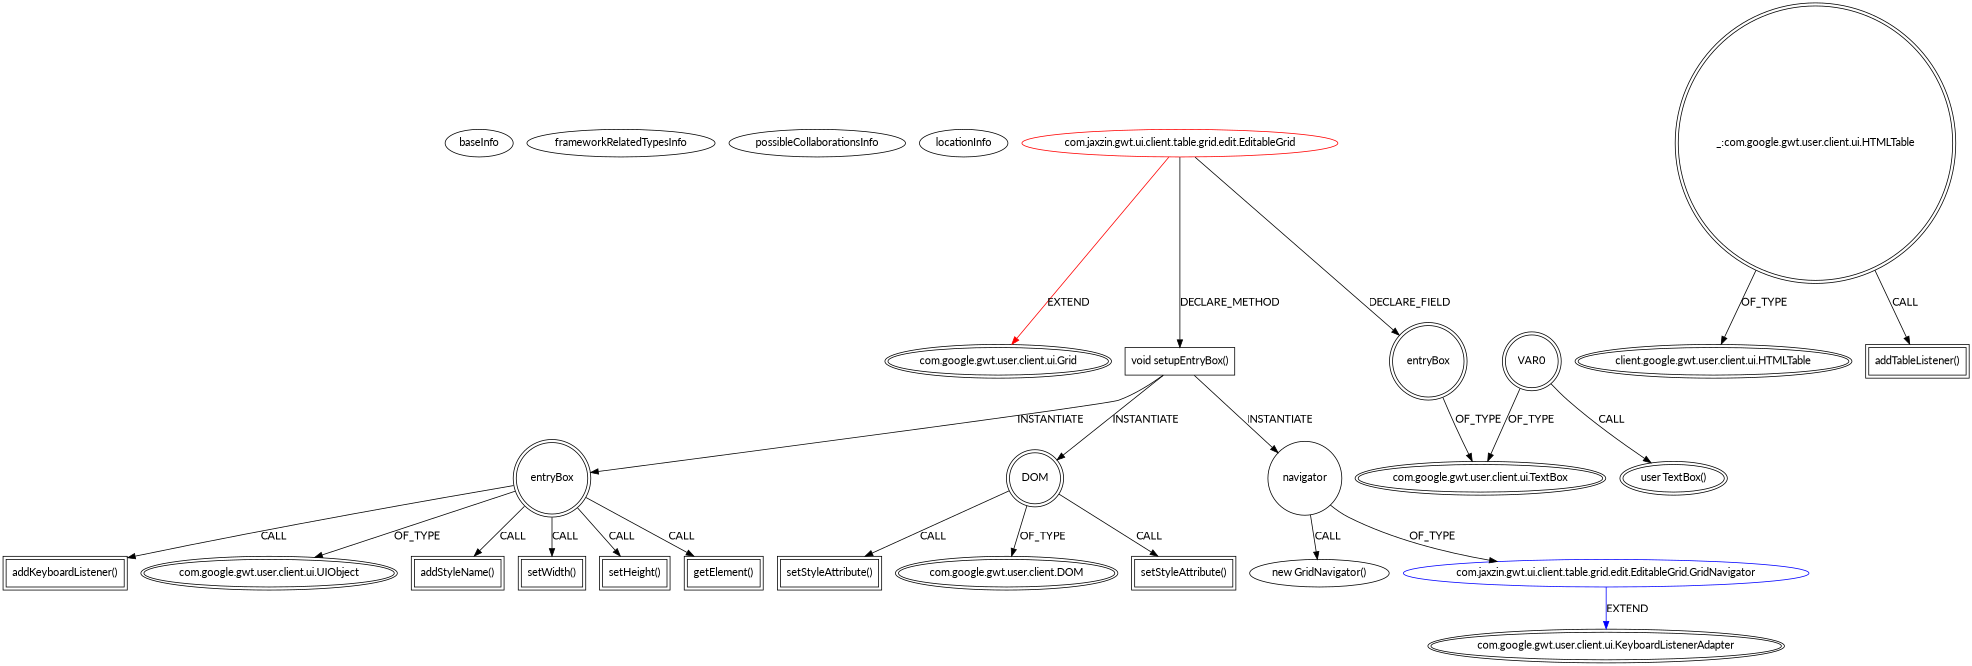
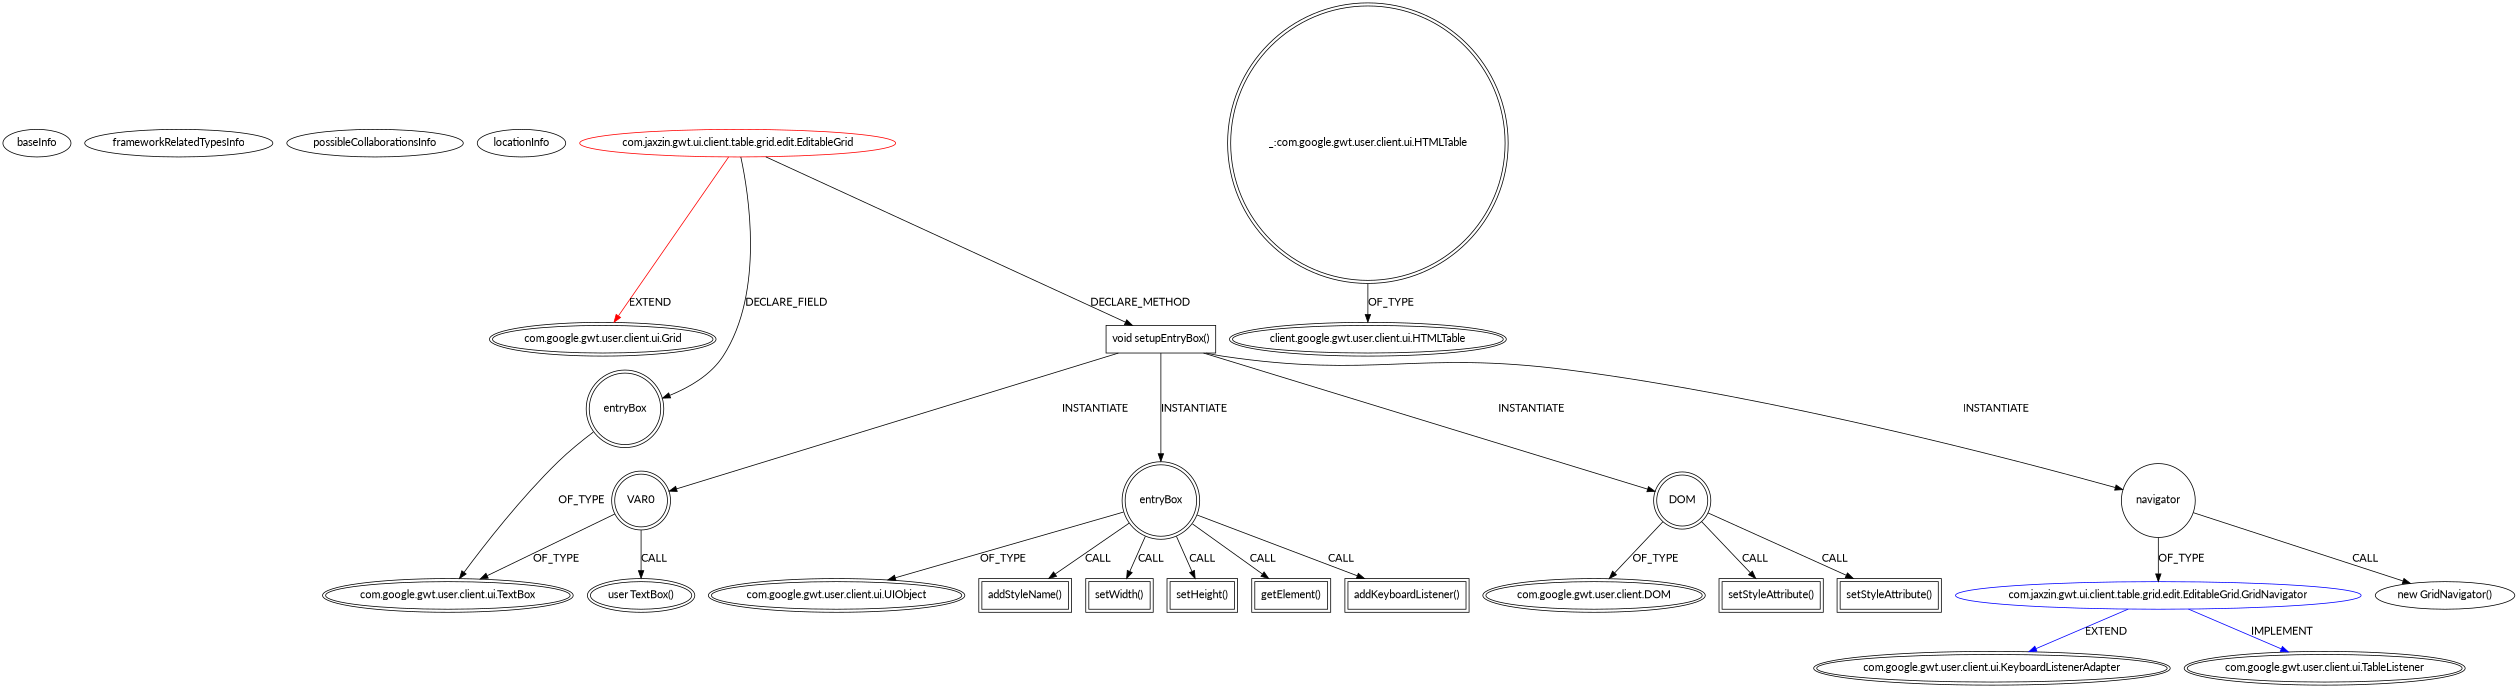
(1917, 361) -> none
none -> (897, 421)
none -> (2325, 668)
